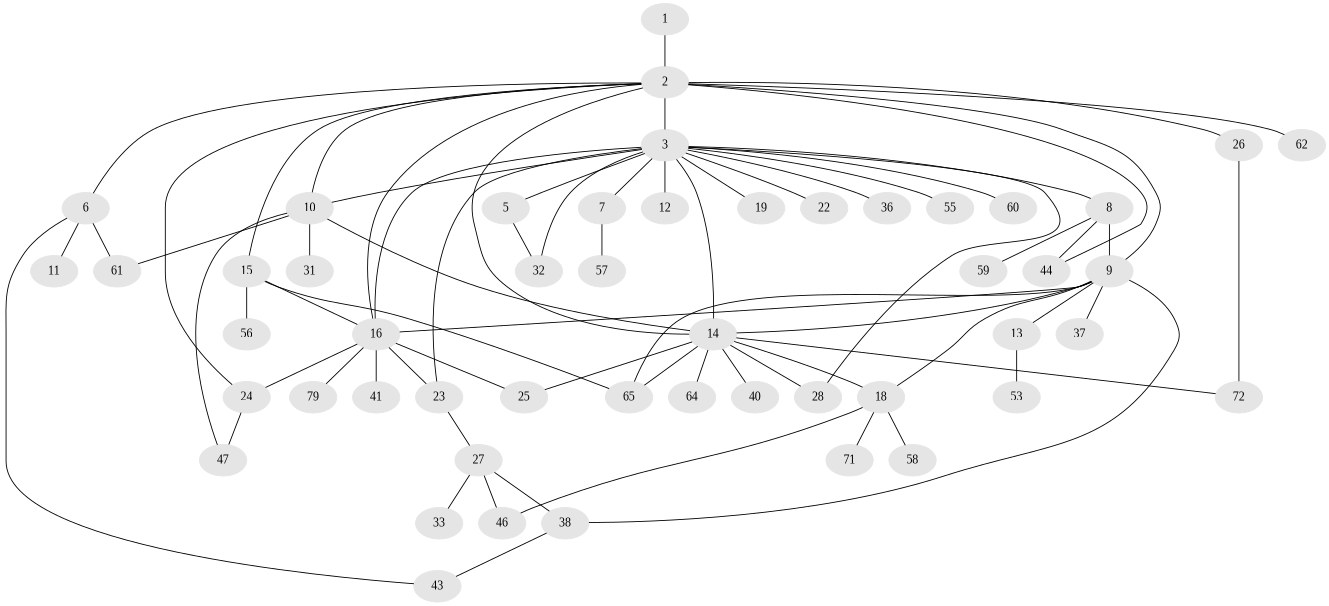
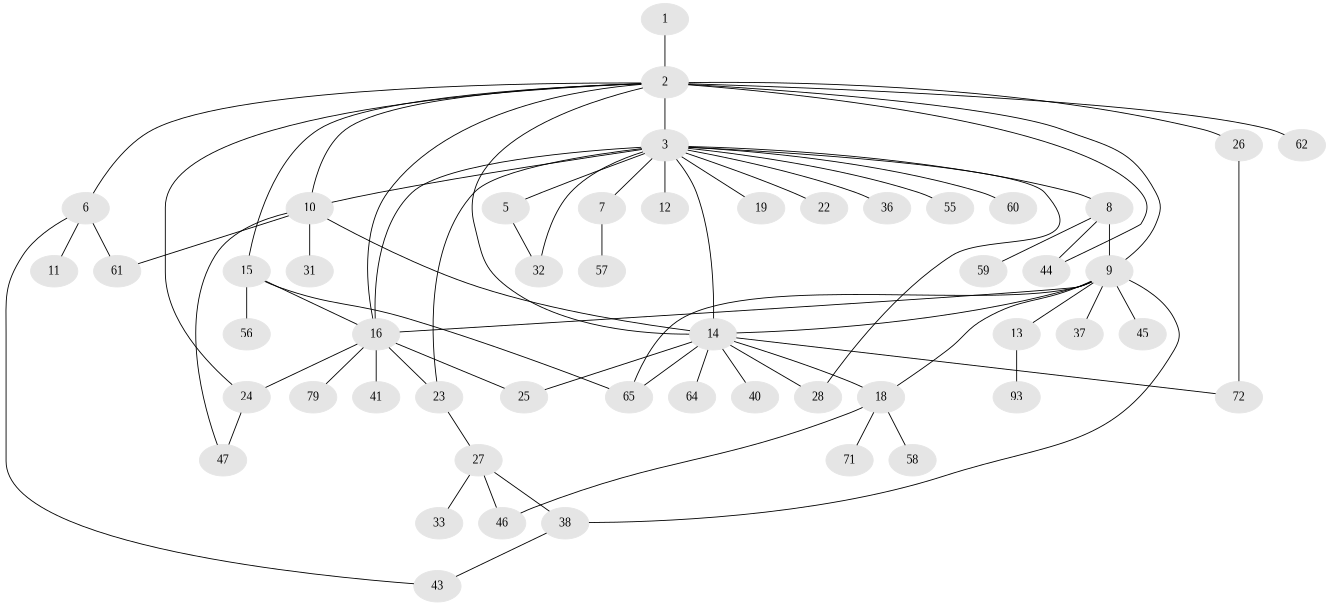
none -> (1143, 334)
(1017, 397) -> (1017, 397)
